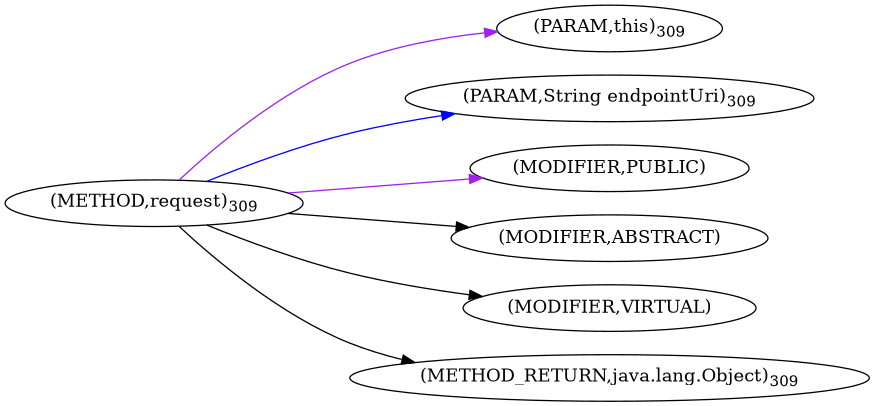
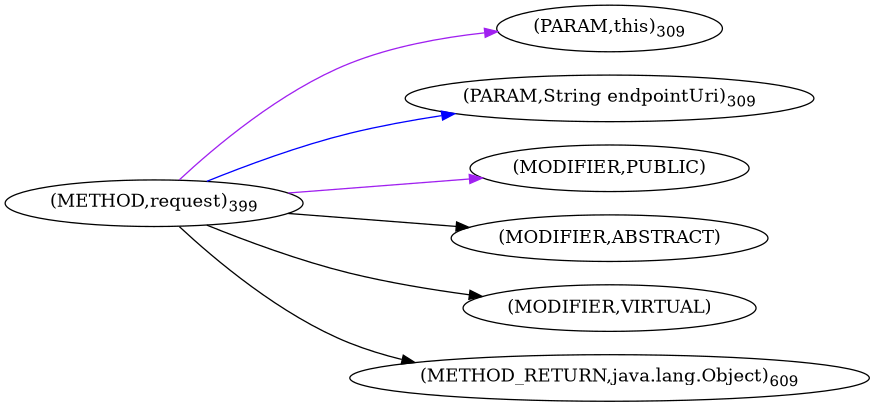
(243, 201) -> (243, 201)
(784, 376) -> (784, 376)
